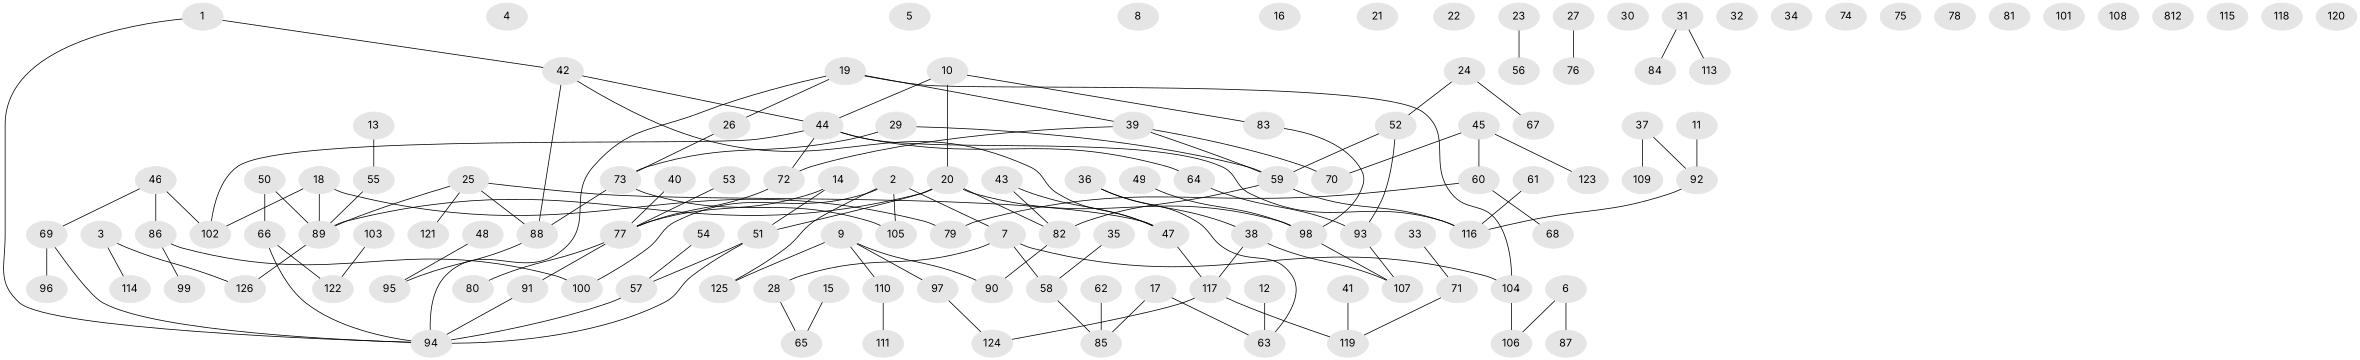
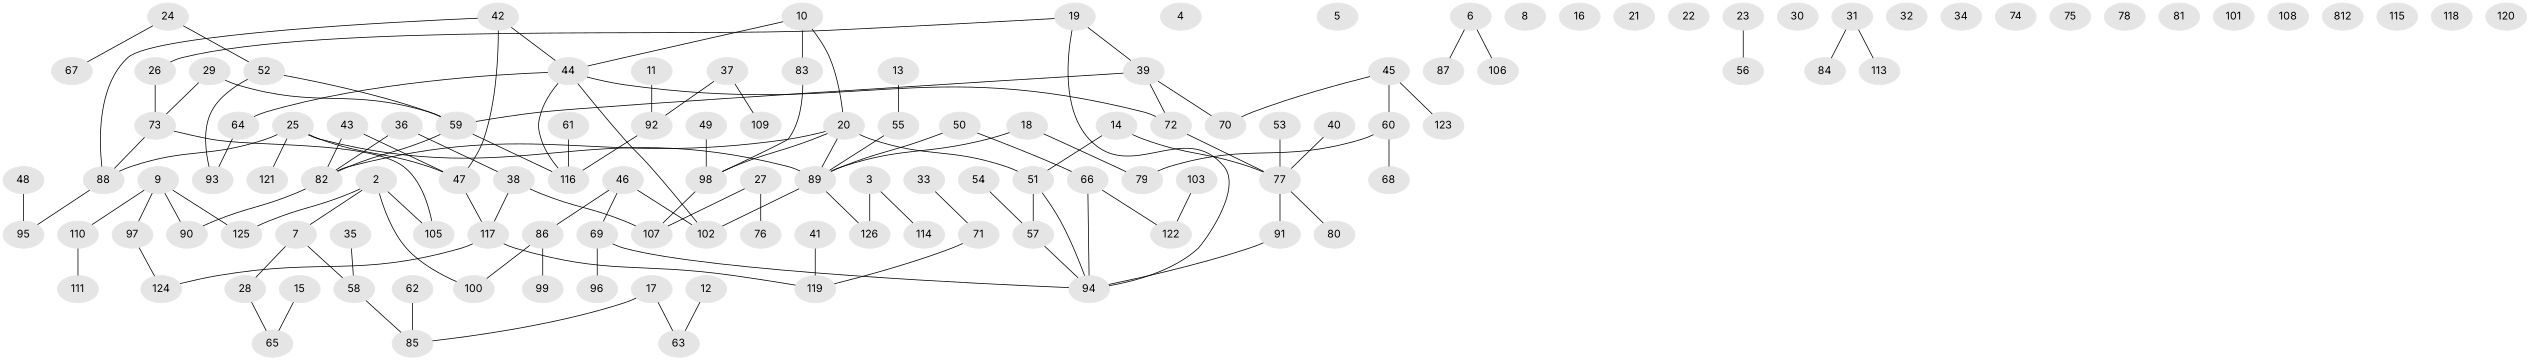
(203, 17) -> none
(271, 205) -> (767, 205)
(1224, 248) -> (357, 156)
(1383, 264) -> (706, 207)
(1511, 289) -> none
